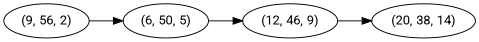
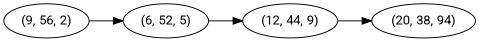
(166, 21) -> (166, 21)
(290, 21) -> (290, 21)
(424, 21) -> (424, 21)
